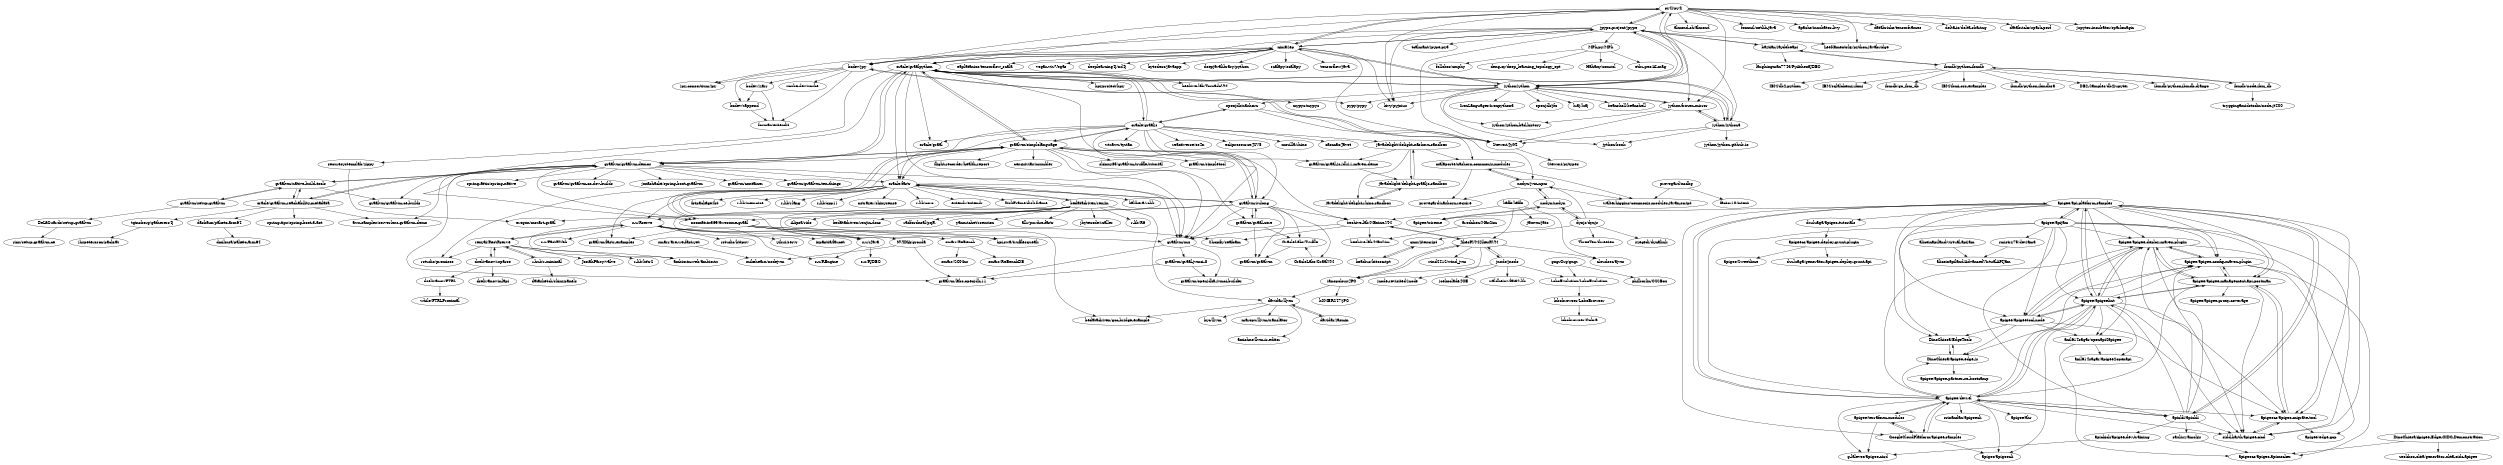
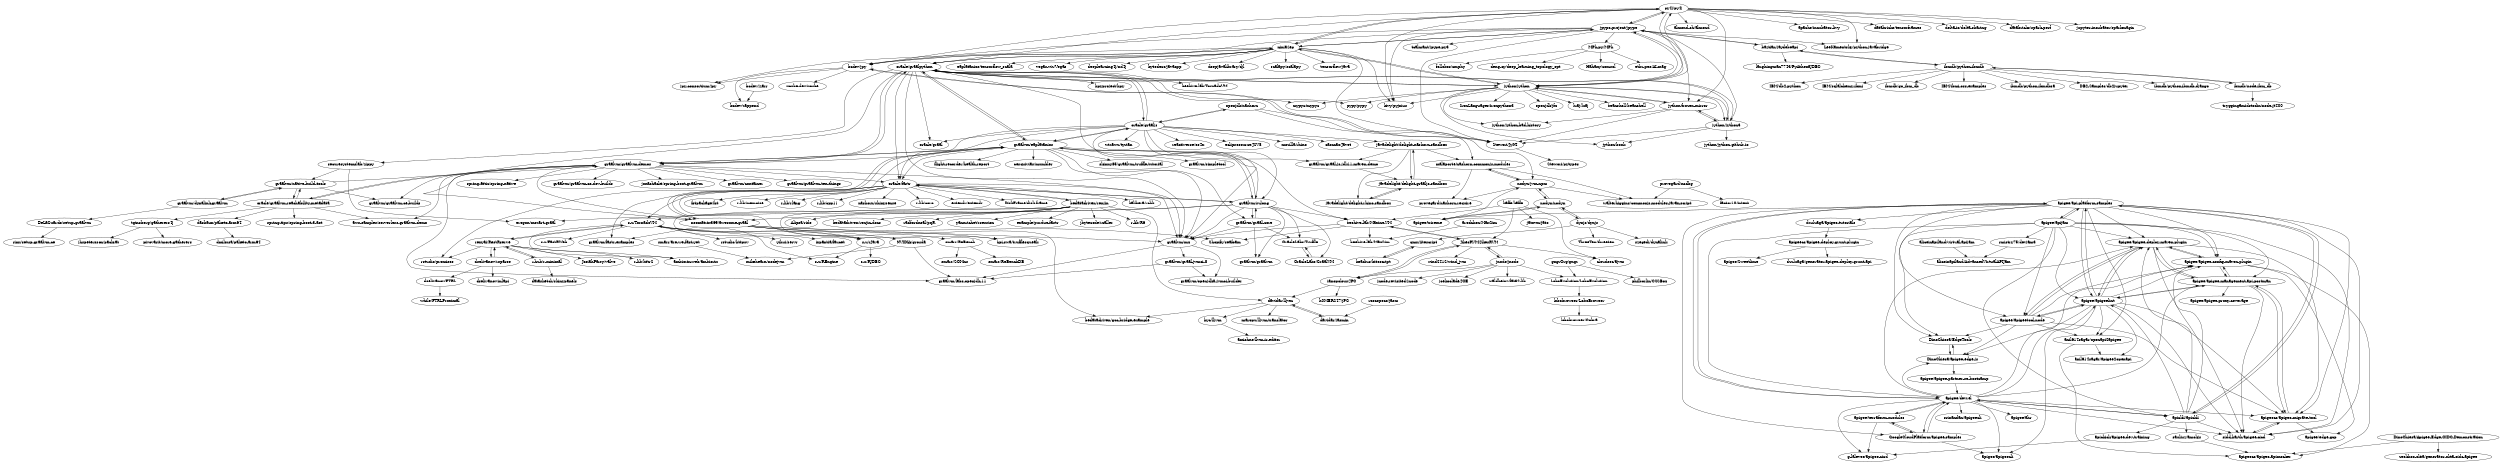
(1759, 28) -> none
(1226, 67) -> (1226, 67)
(808, 75) -> none
(1381, 94) -> (1407, 94)
(774, 125) -> none
(1033, 145) -> (1033, 145)
(466, 174) -> (327, 174)
(1574, 198) -> (1477, 211)
(202, 203) -> (202, 203)
(877, 203) -> (877, 203)
(642, 223) -> (642, 223)
(1038, 223) -> (1038, 223)
(2209, 225) -> none
none -> (1217, 233)
none -> (168, 242)
(1279, 252) -> (1305, 251)
(1460, 271) -> (1458, 272)
none -> (1383, 301)
(1302, 322) -> (1234, 329)
(2030, 346) -> (1956, 387)
